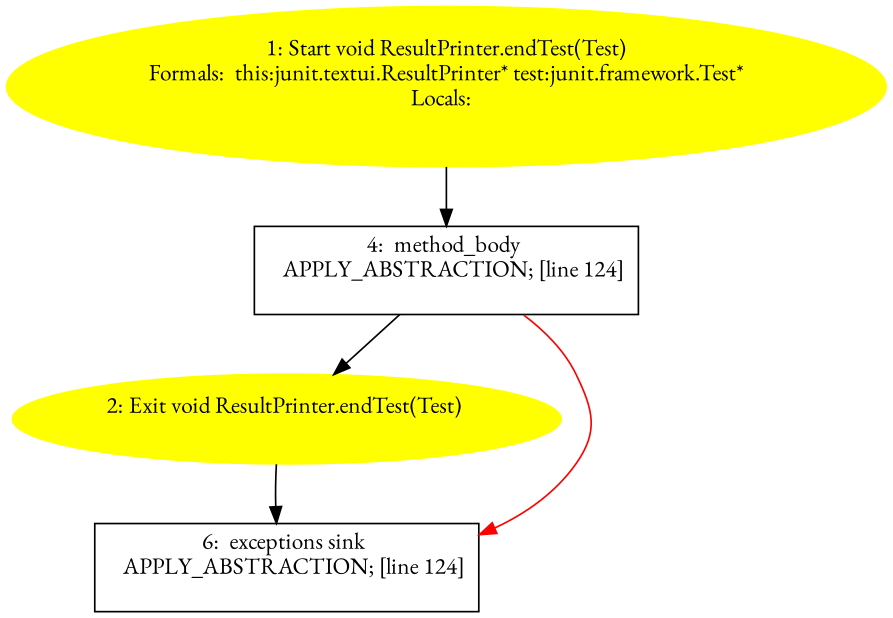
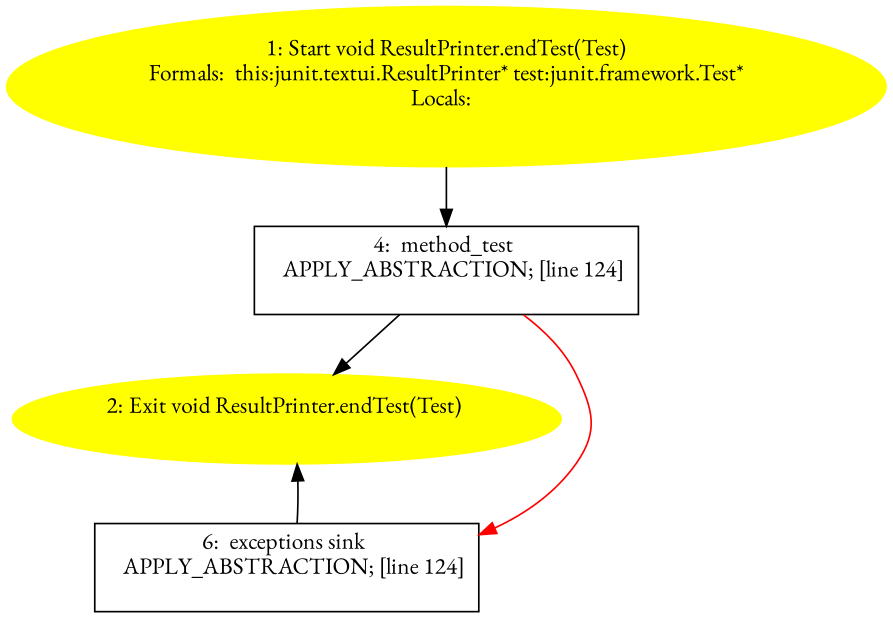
(446, 270) -> (446, 270)
(276, 485) -> (298, 502)
